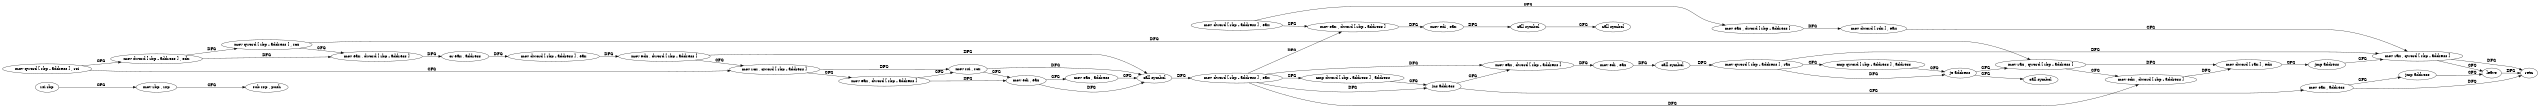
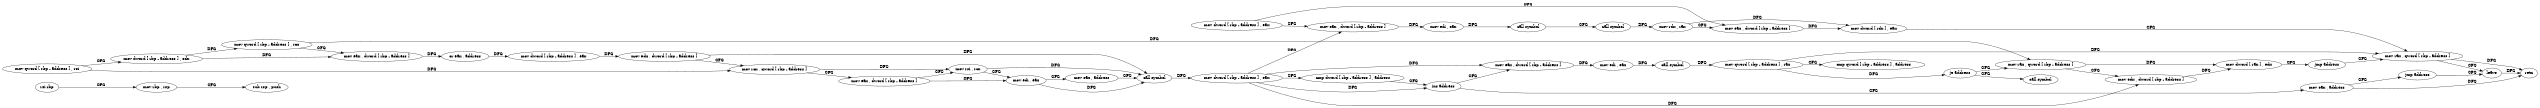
none -> (1673, 27)
(432, 70) -> (432, 70)
(1926, 70) -> none
